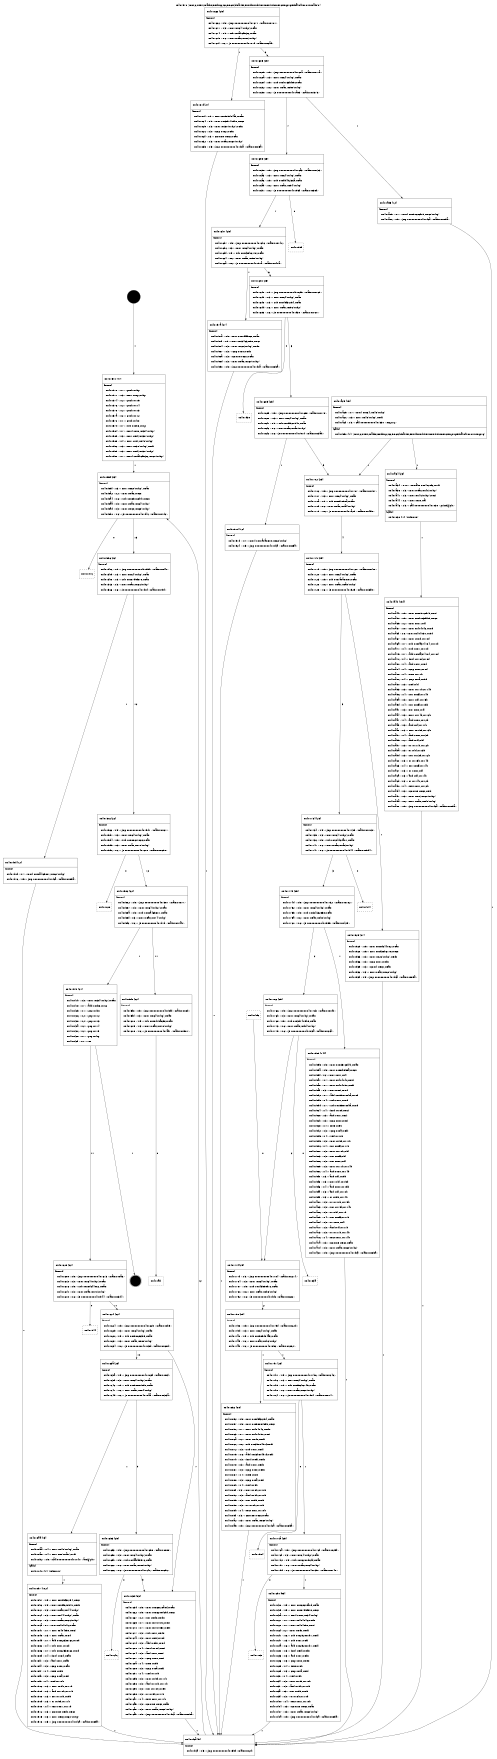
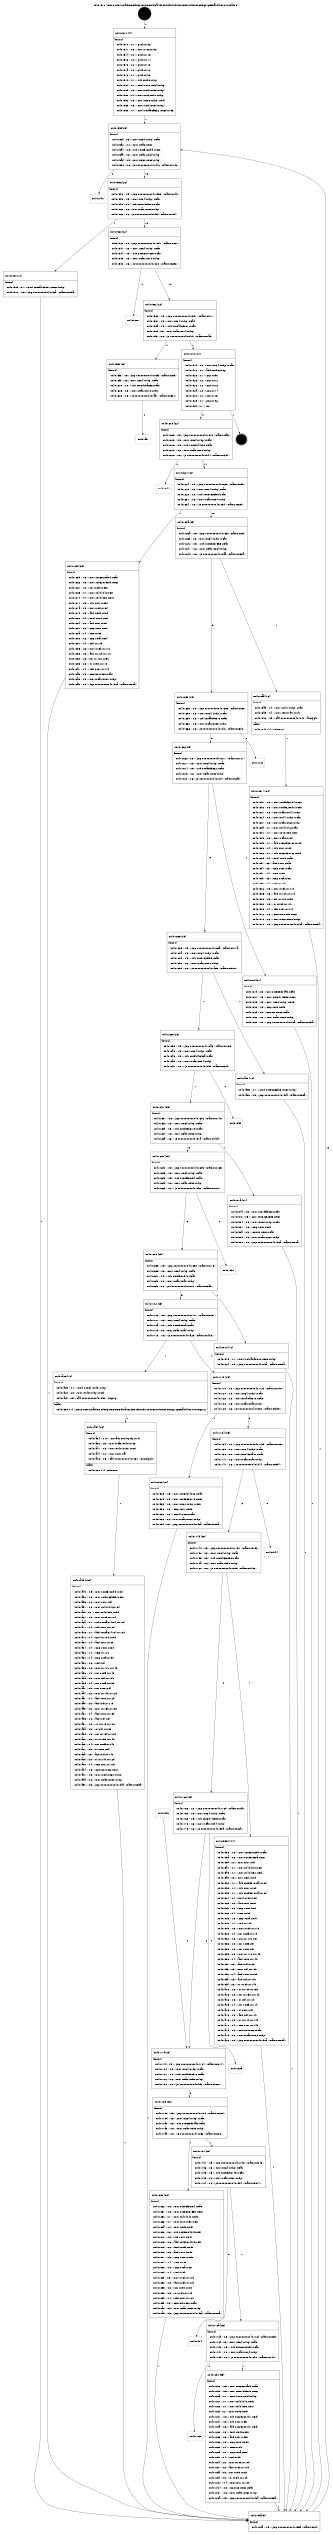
(376, 456) -> (156, 1355)
(142, 1582) -> (211, 737)
